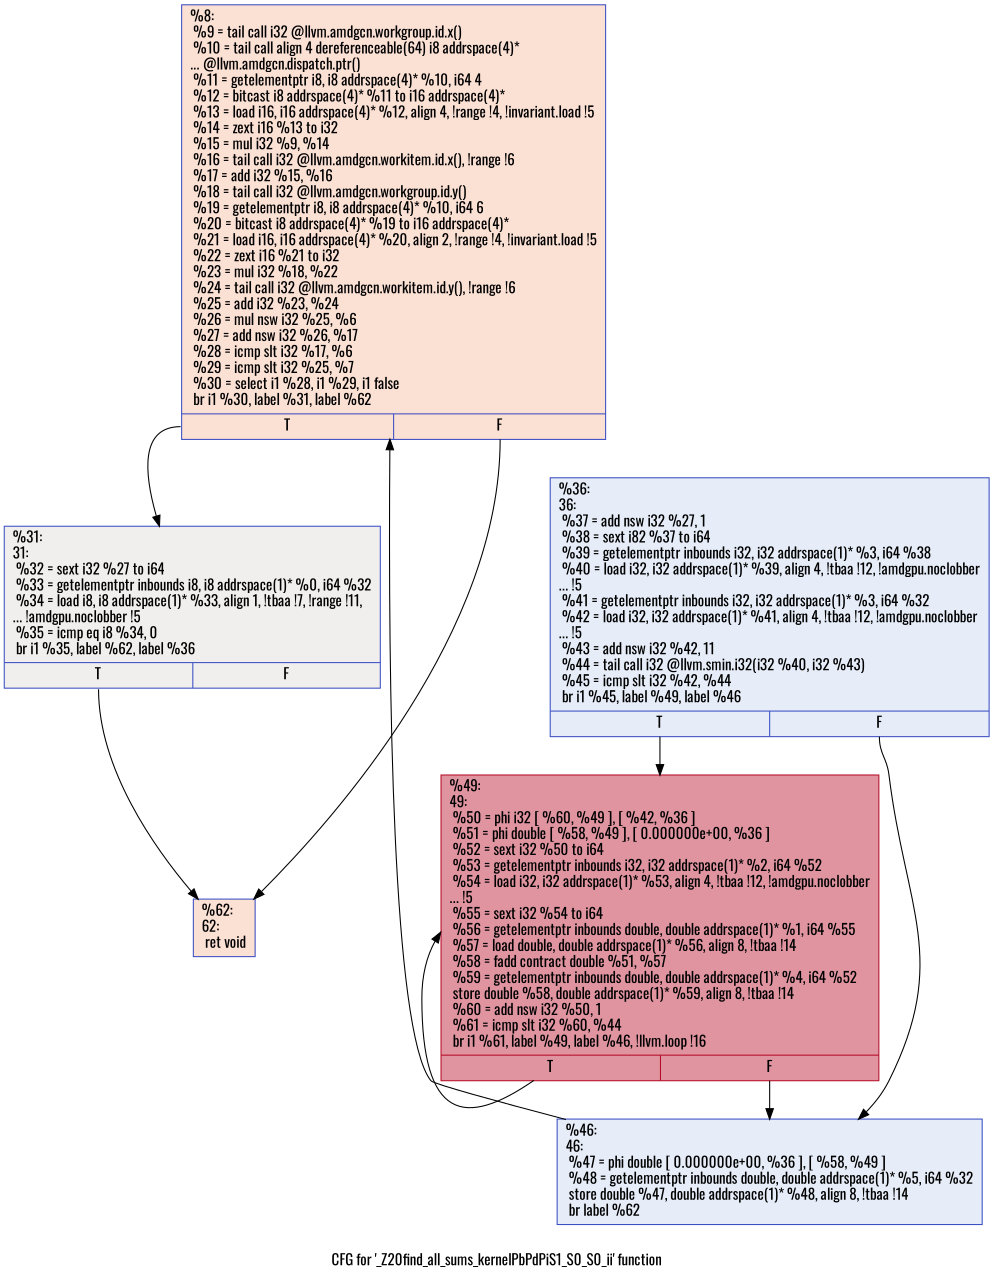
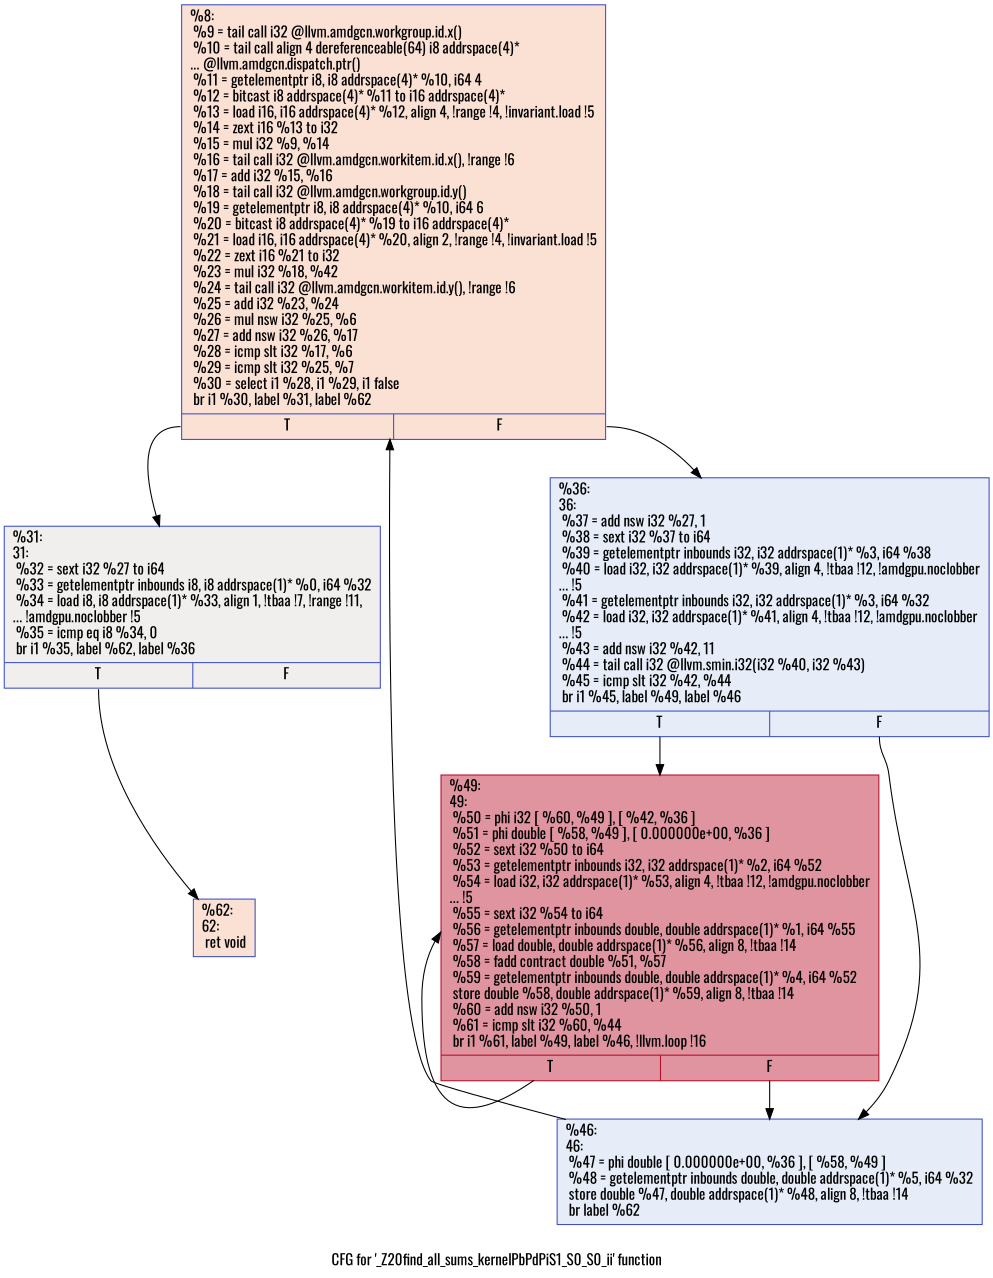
(264, 273) -> (264, 273)
(635, 538) -> (635, 538)
(422, 686) -> (655, 439)
